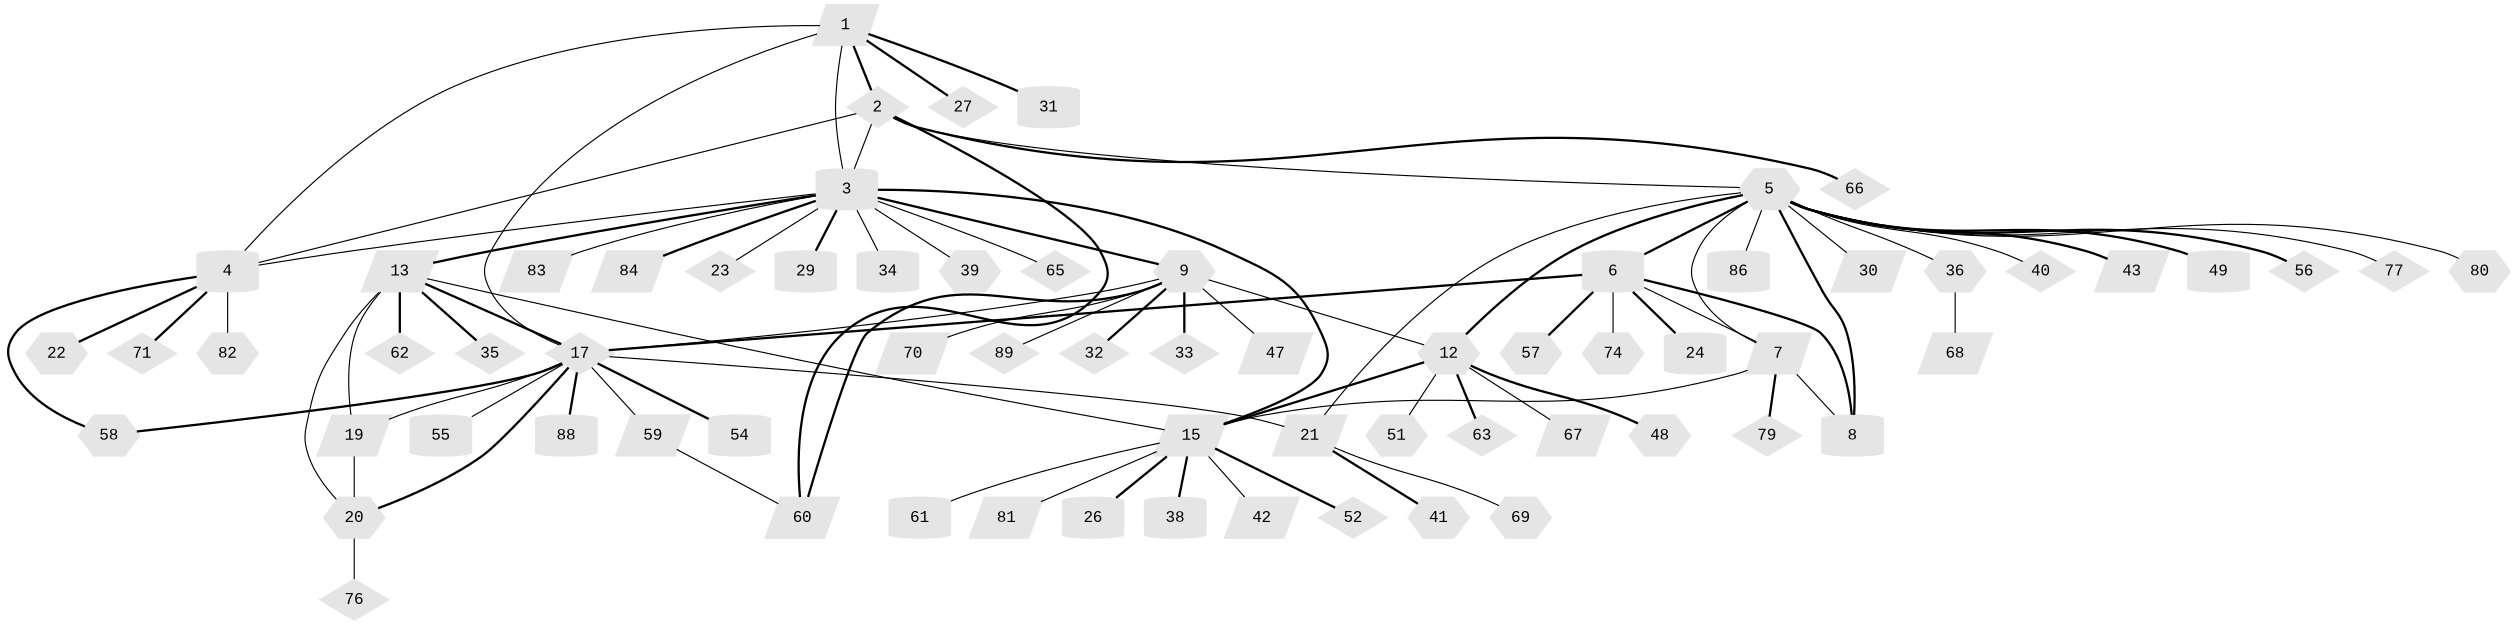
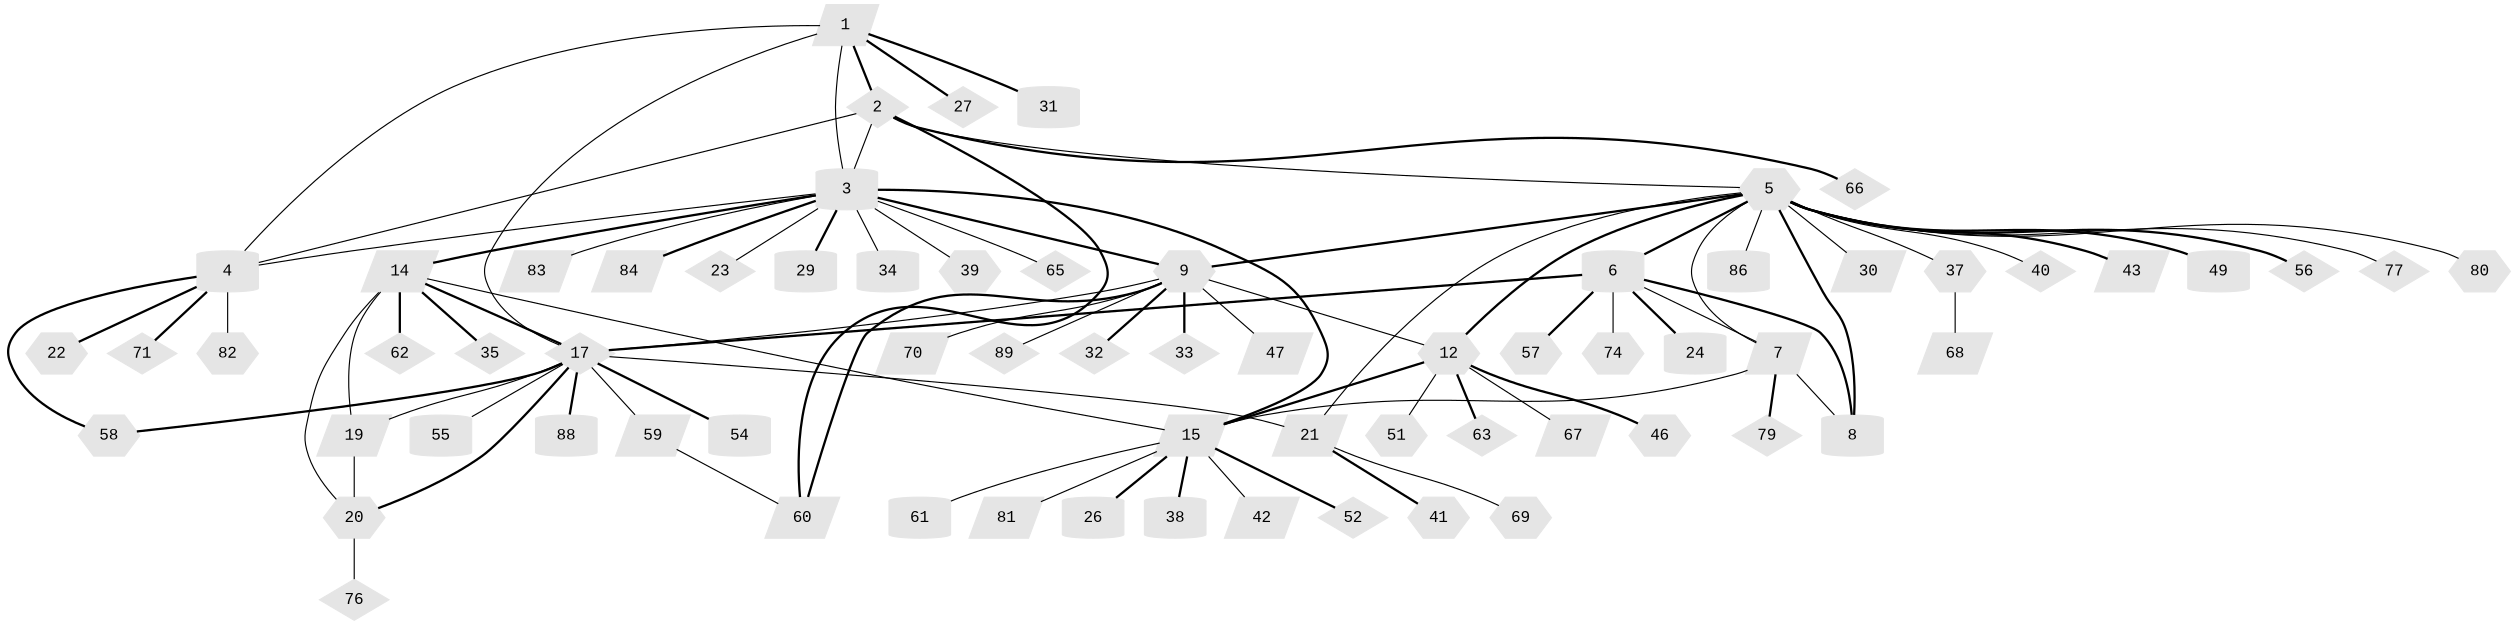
none -> (1477, 230)
(400, 271) -> (400, 271)
(1955, 271) -> (1955, 271)
(1660, 436) -> (1660, 436)
